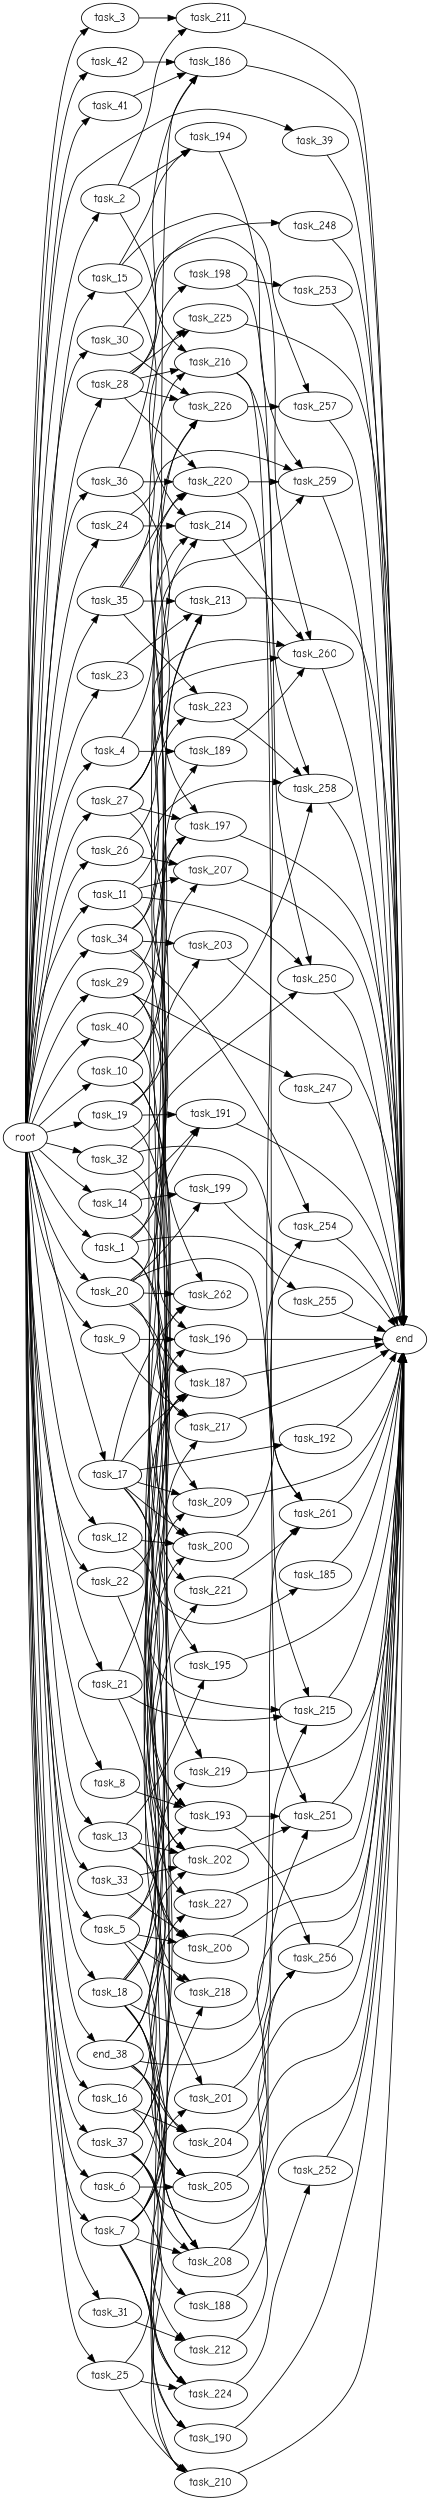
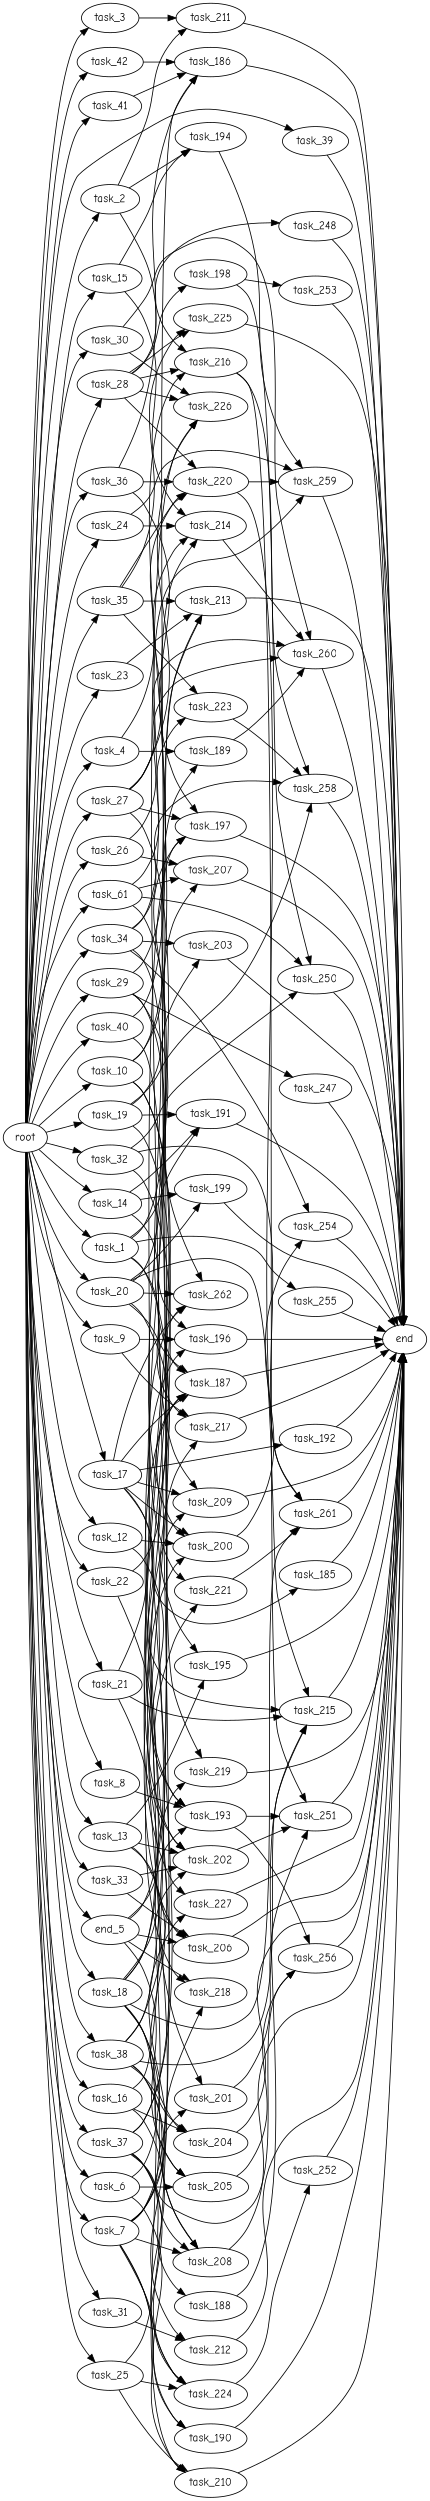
(316, 407) -> none
(110, 895) -> (110, 895)
(110, 1930) -> (110, 1930)
(366, 1981) -> (275, 2059)
(110, 2055) -> (110, 2055)
